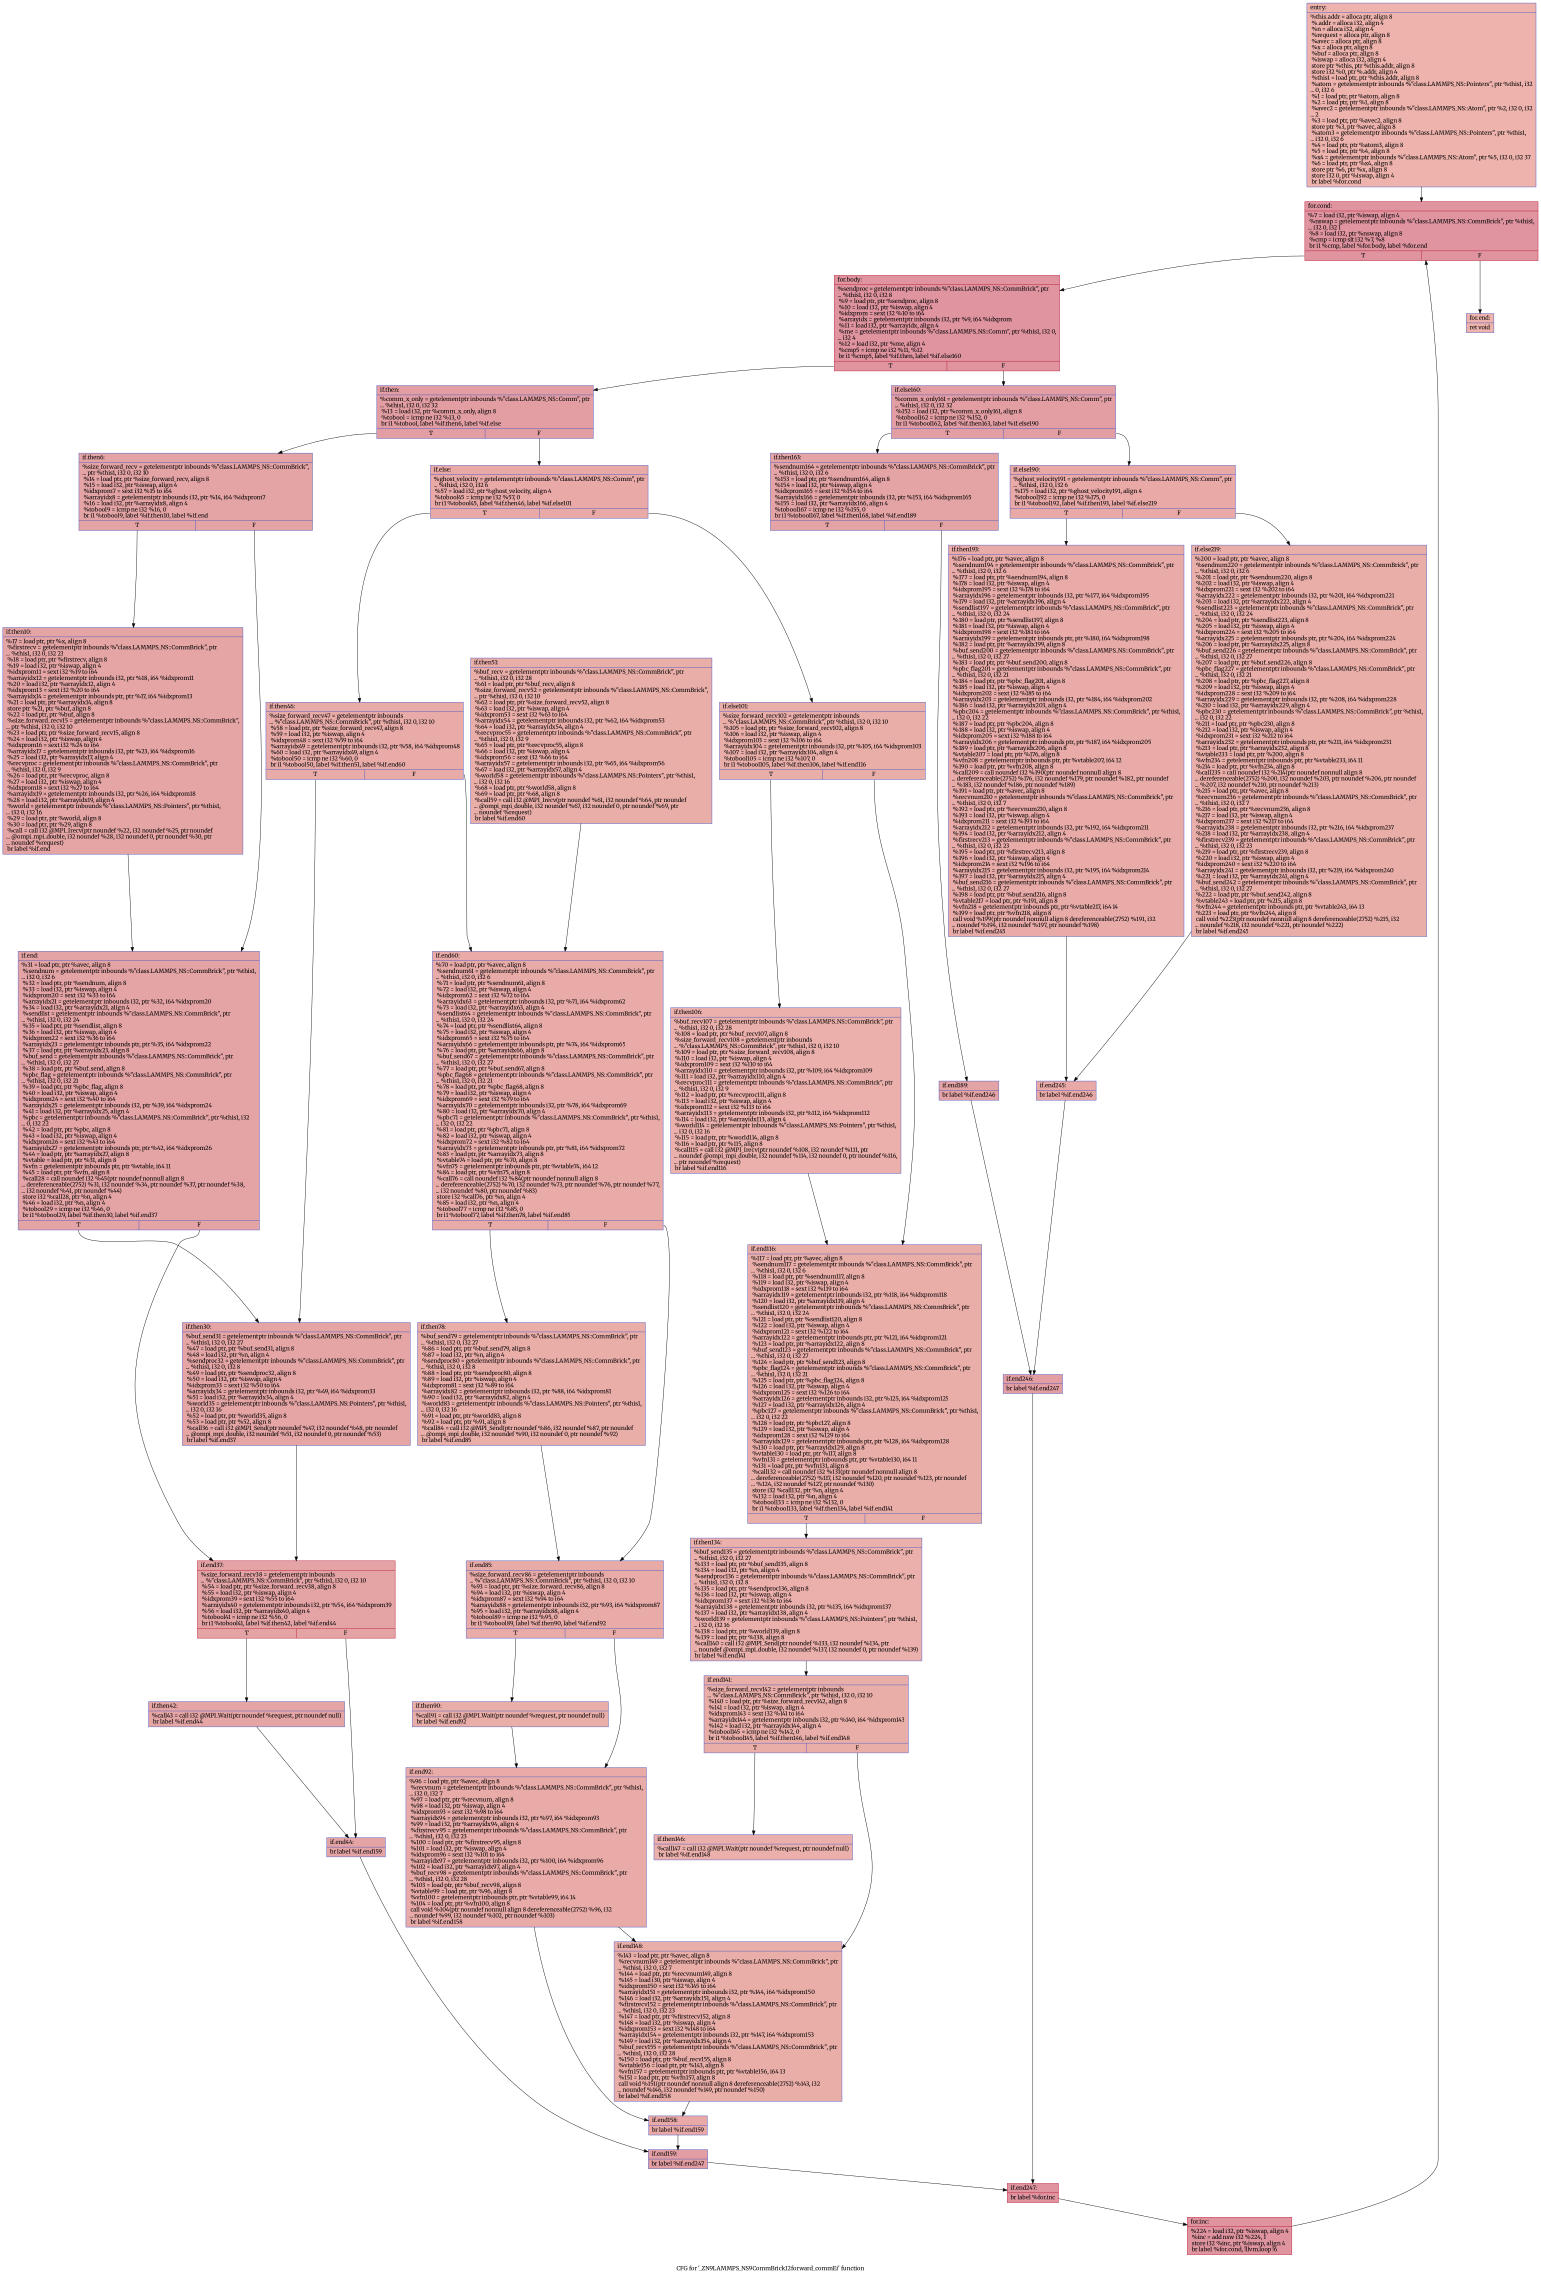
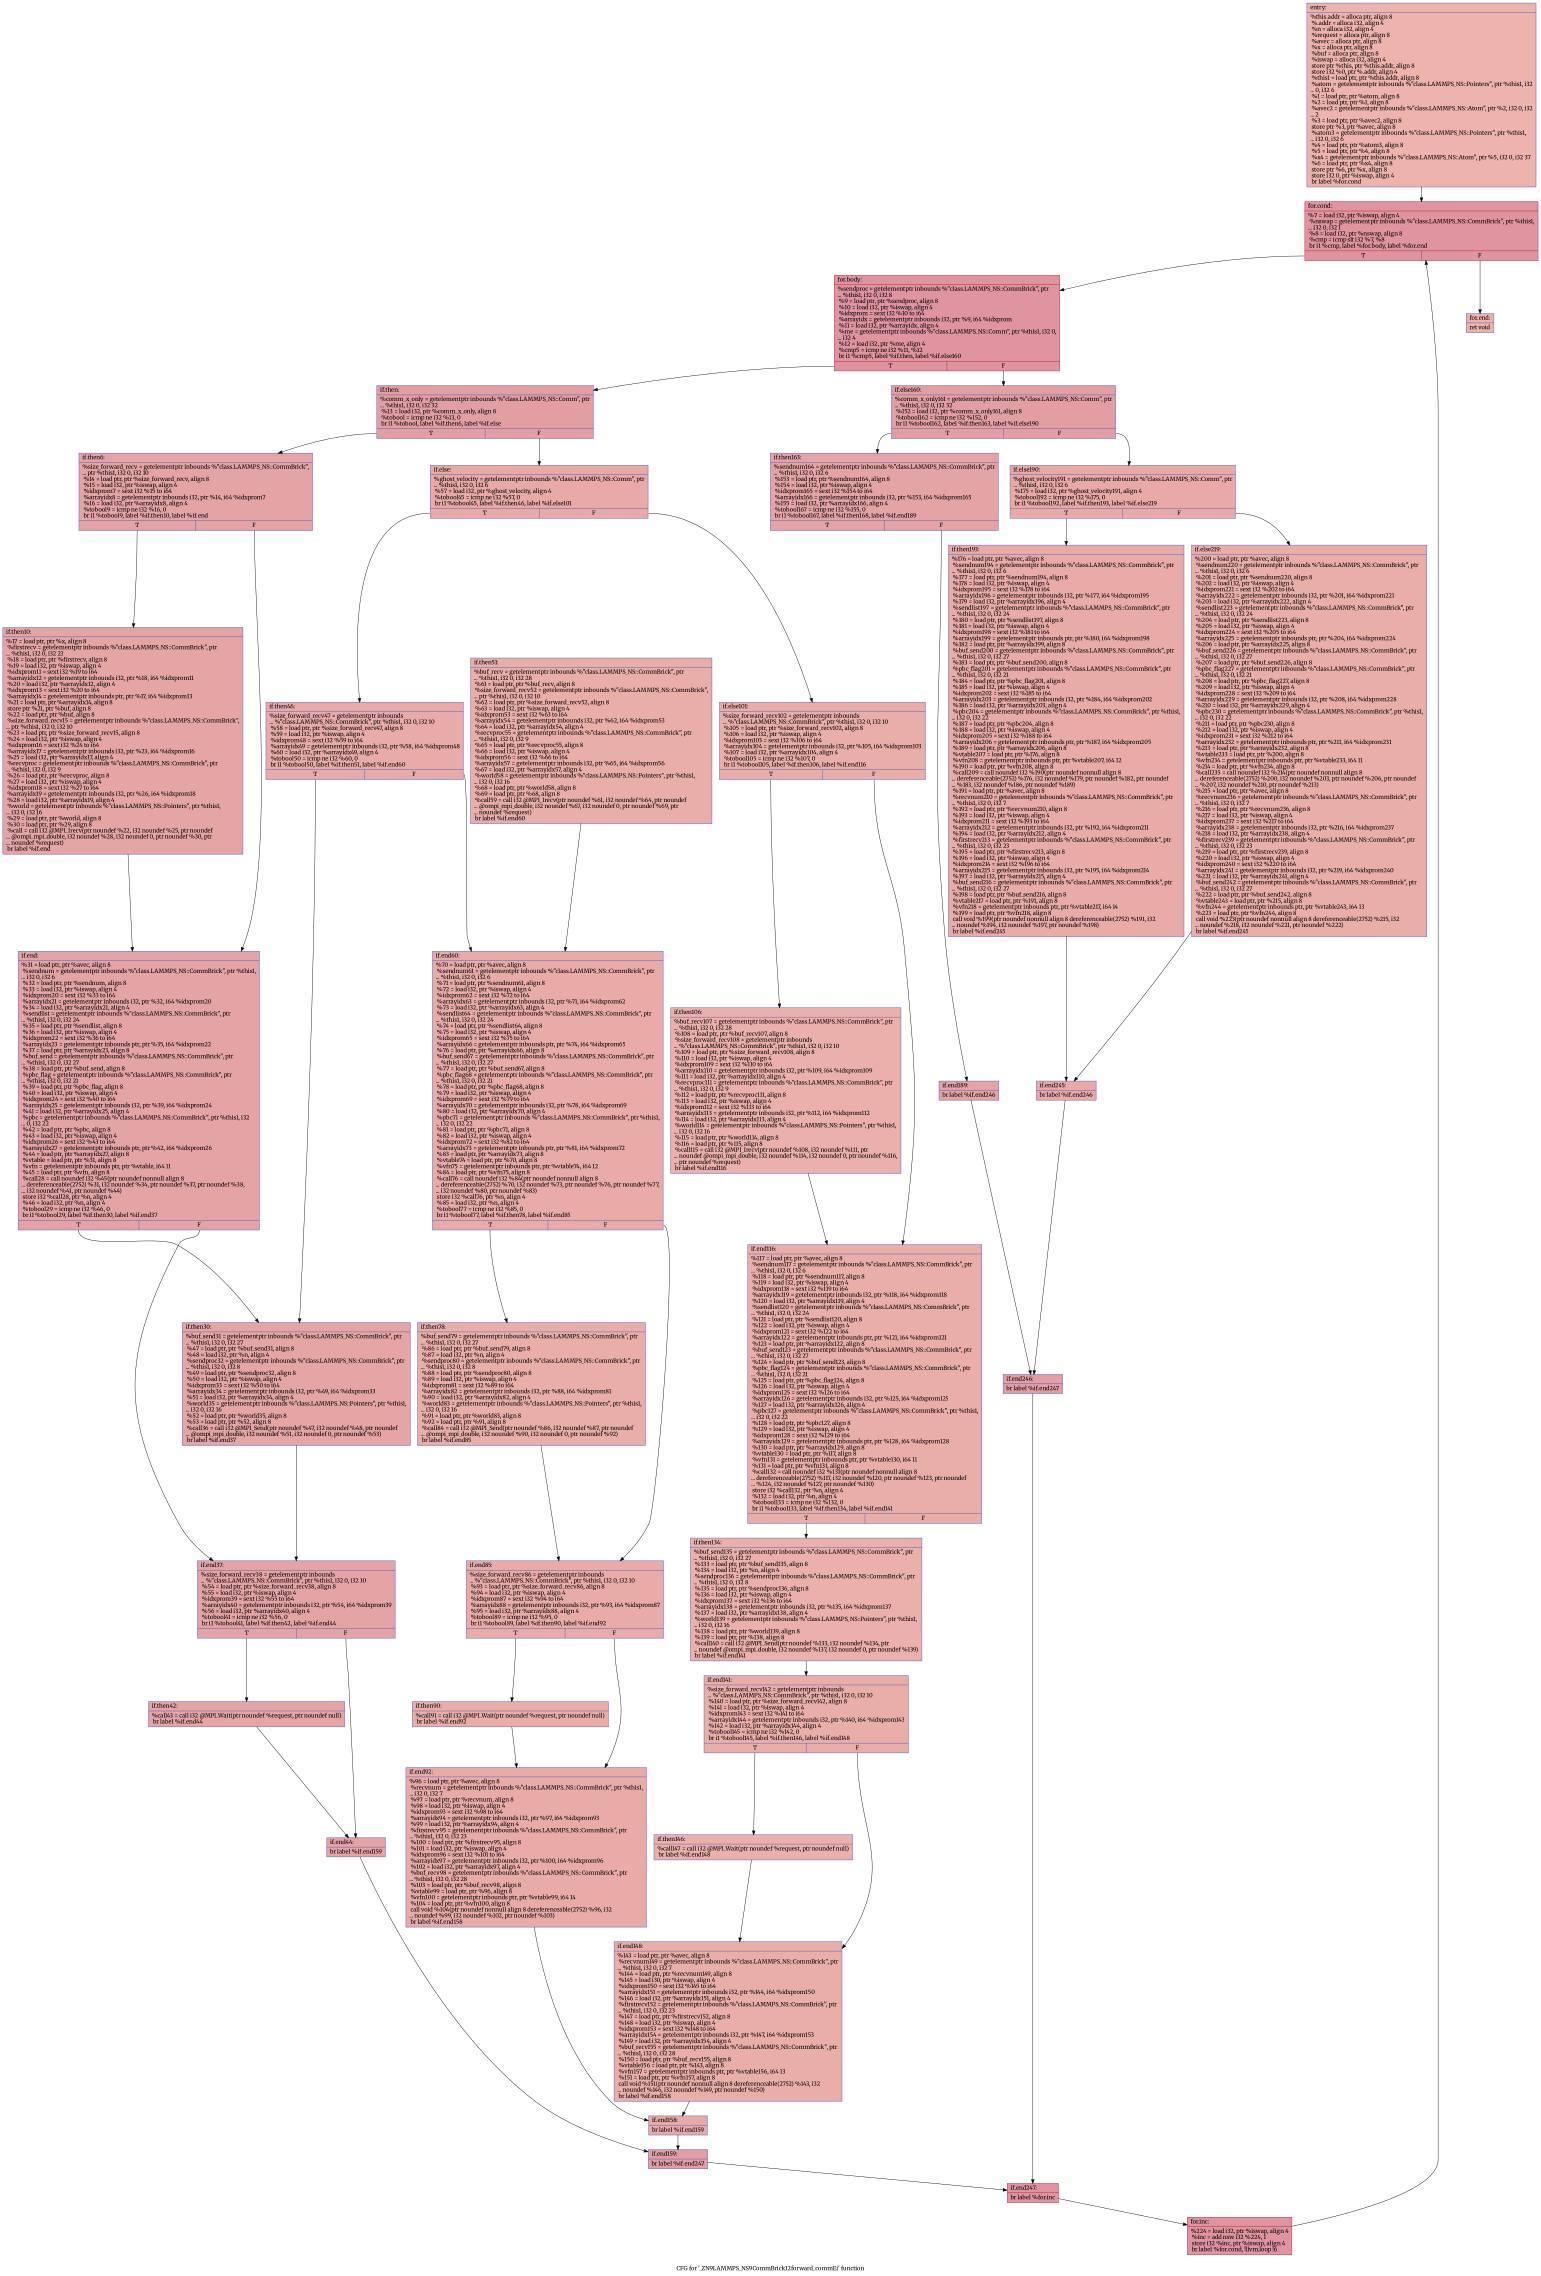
(296, 1599) -> (296, 1599)
(625, 1933) -> (746, 1899)
